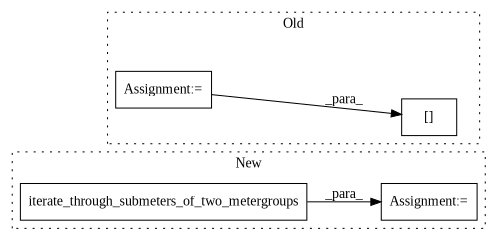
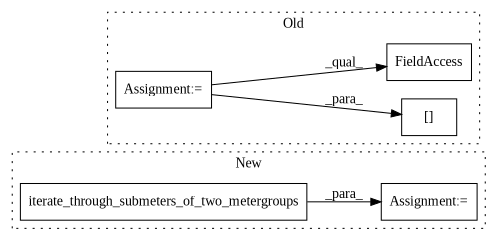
none -> (429, 62)
